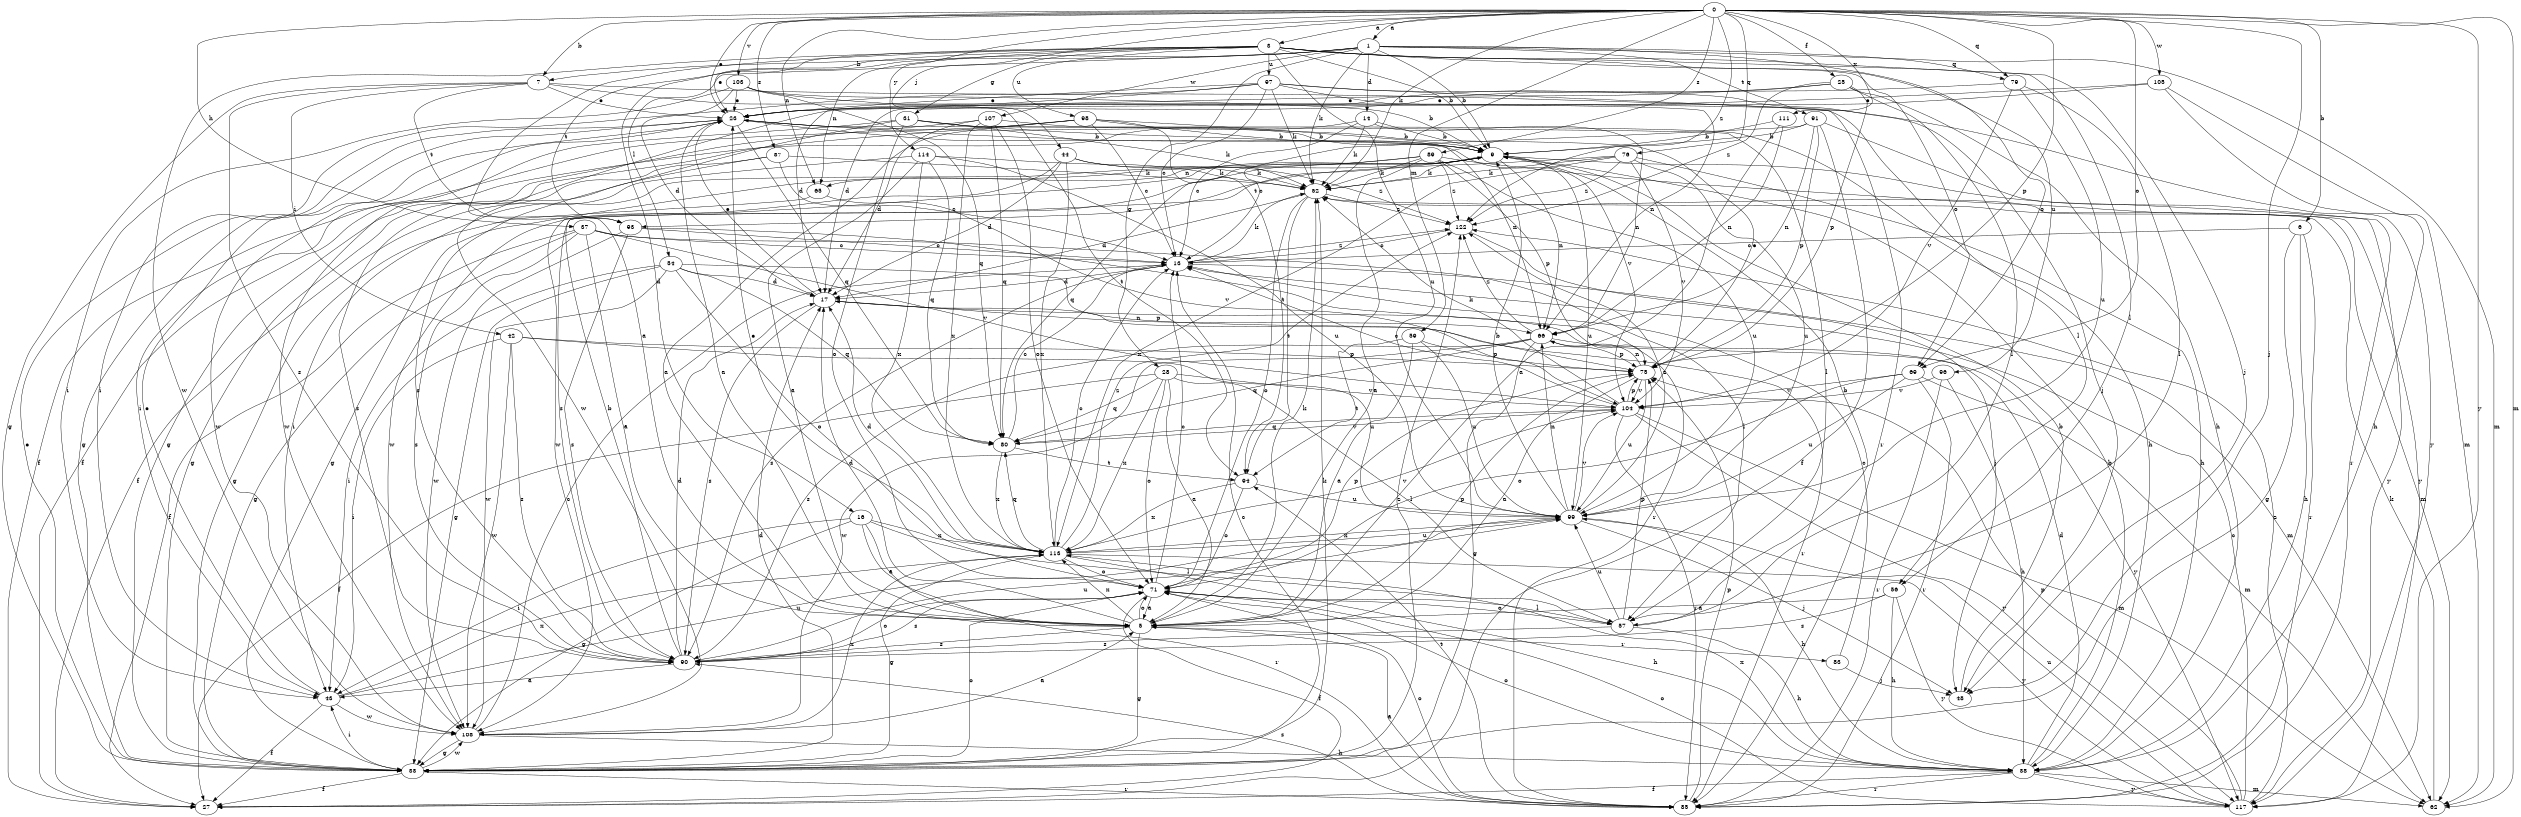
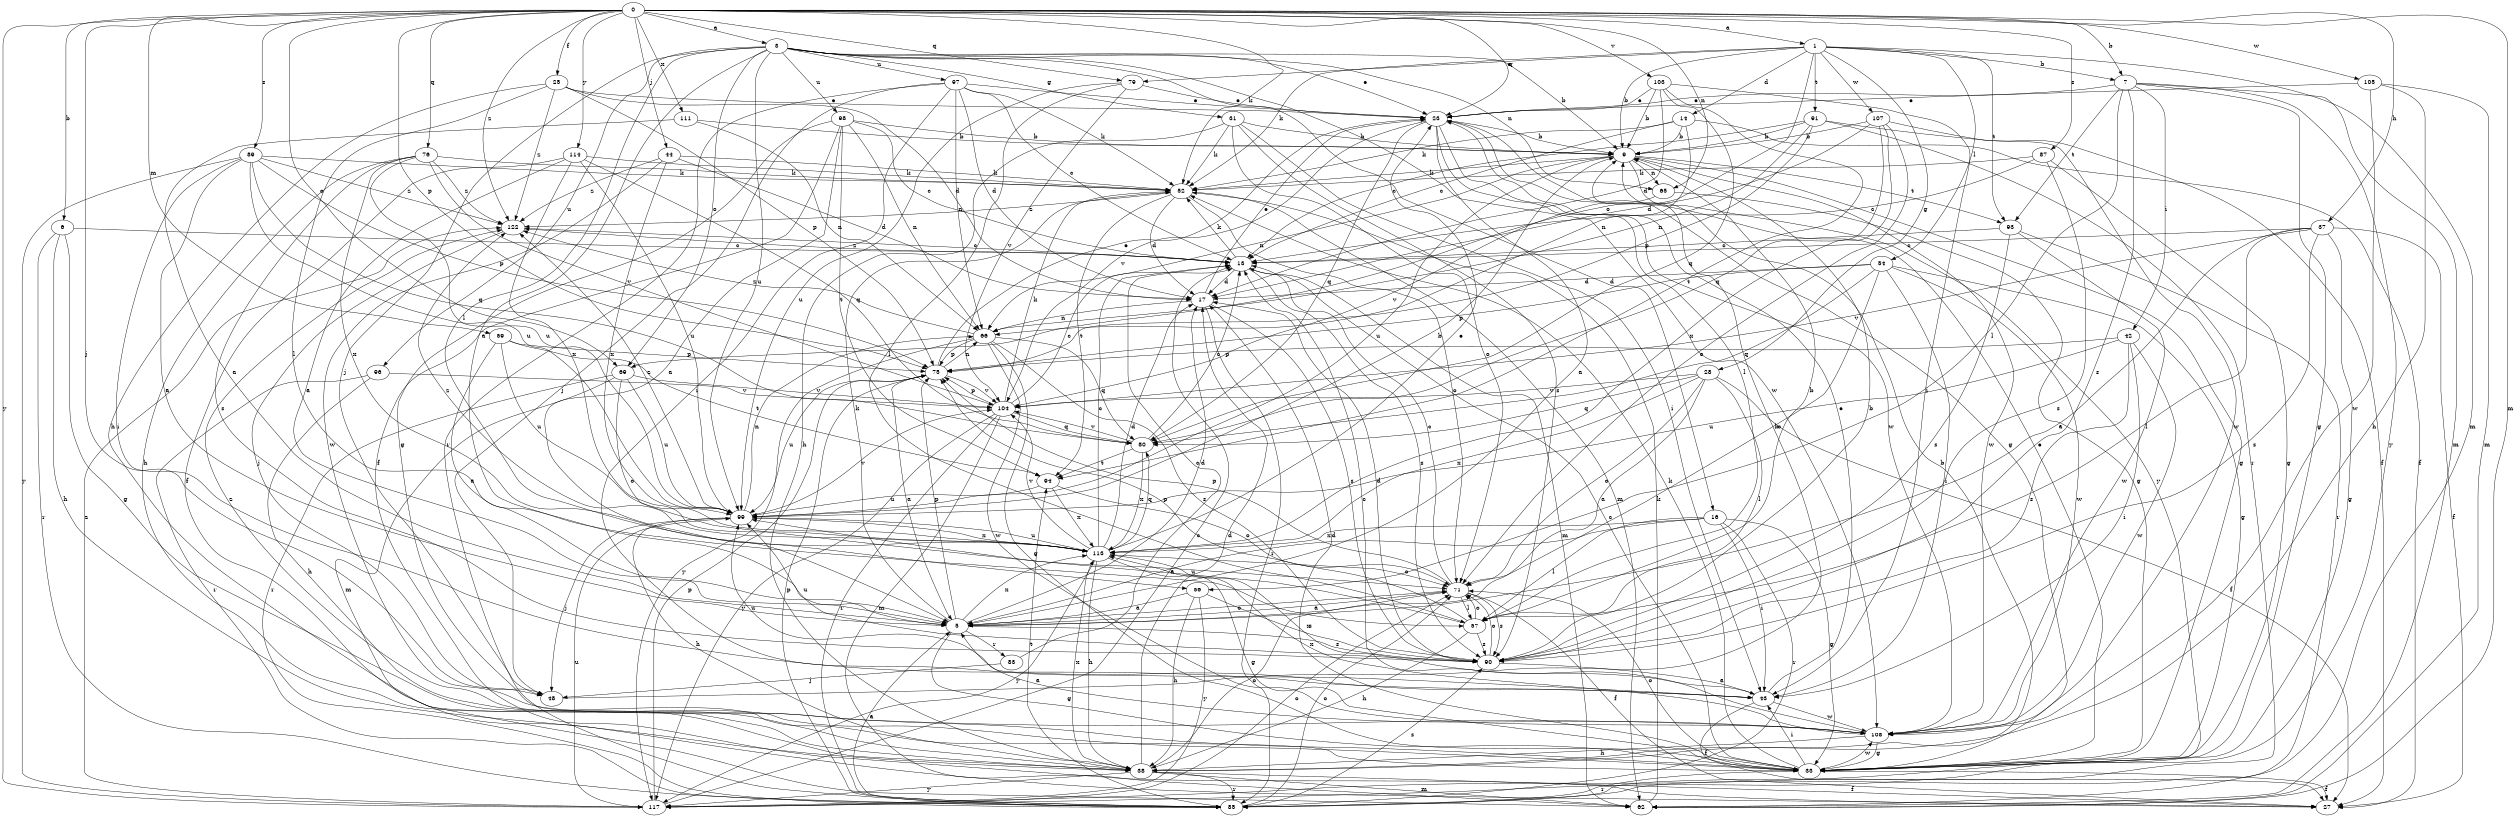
none -> (2401, 658)
